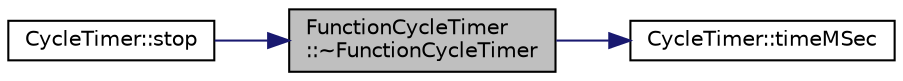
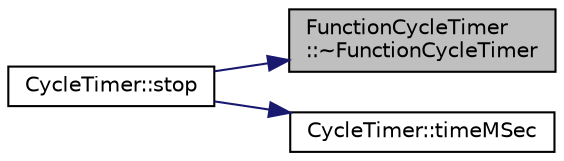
(583, 41) -> (242, 106)
